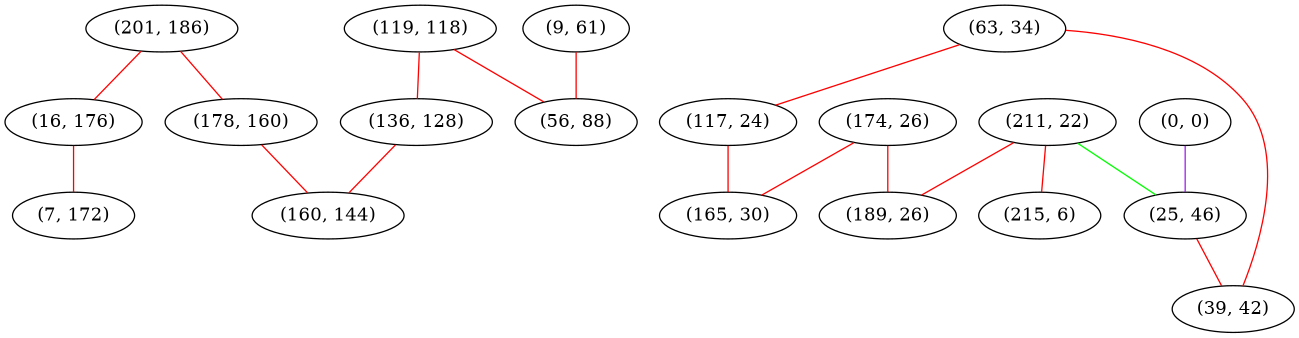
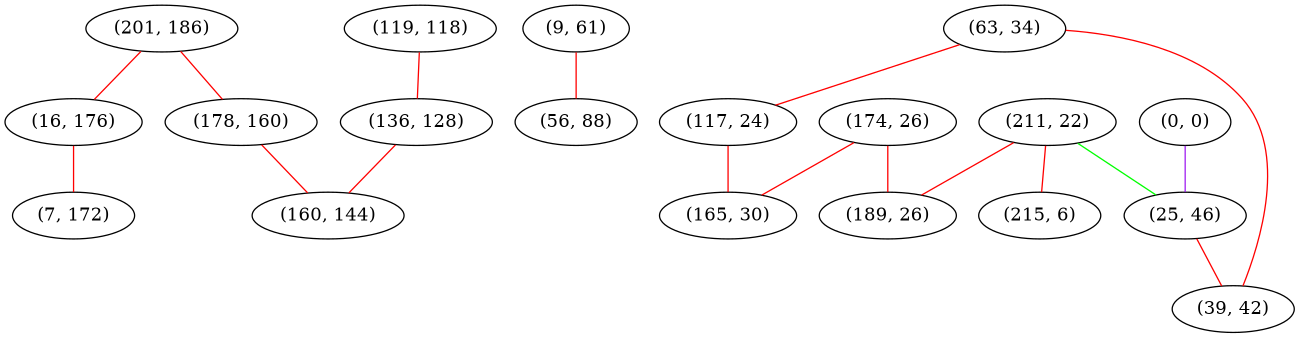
(499, 76) -> none
